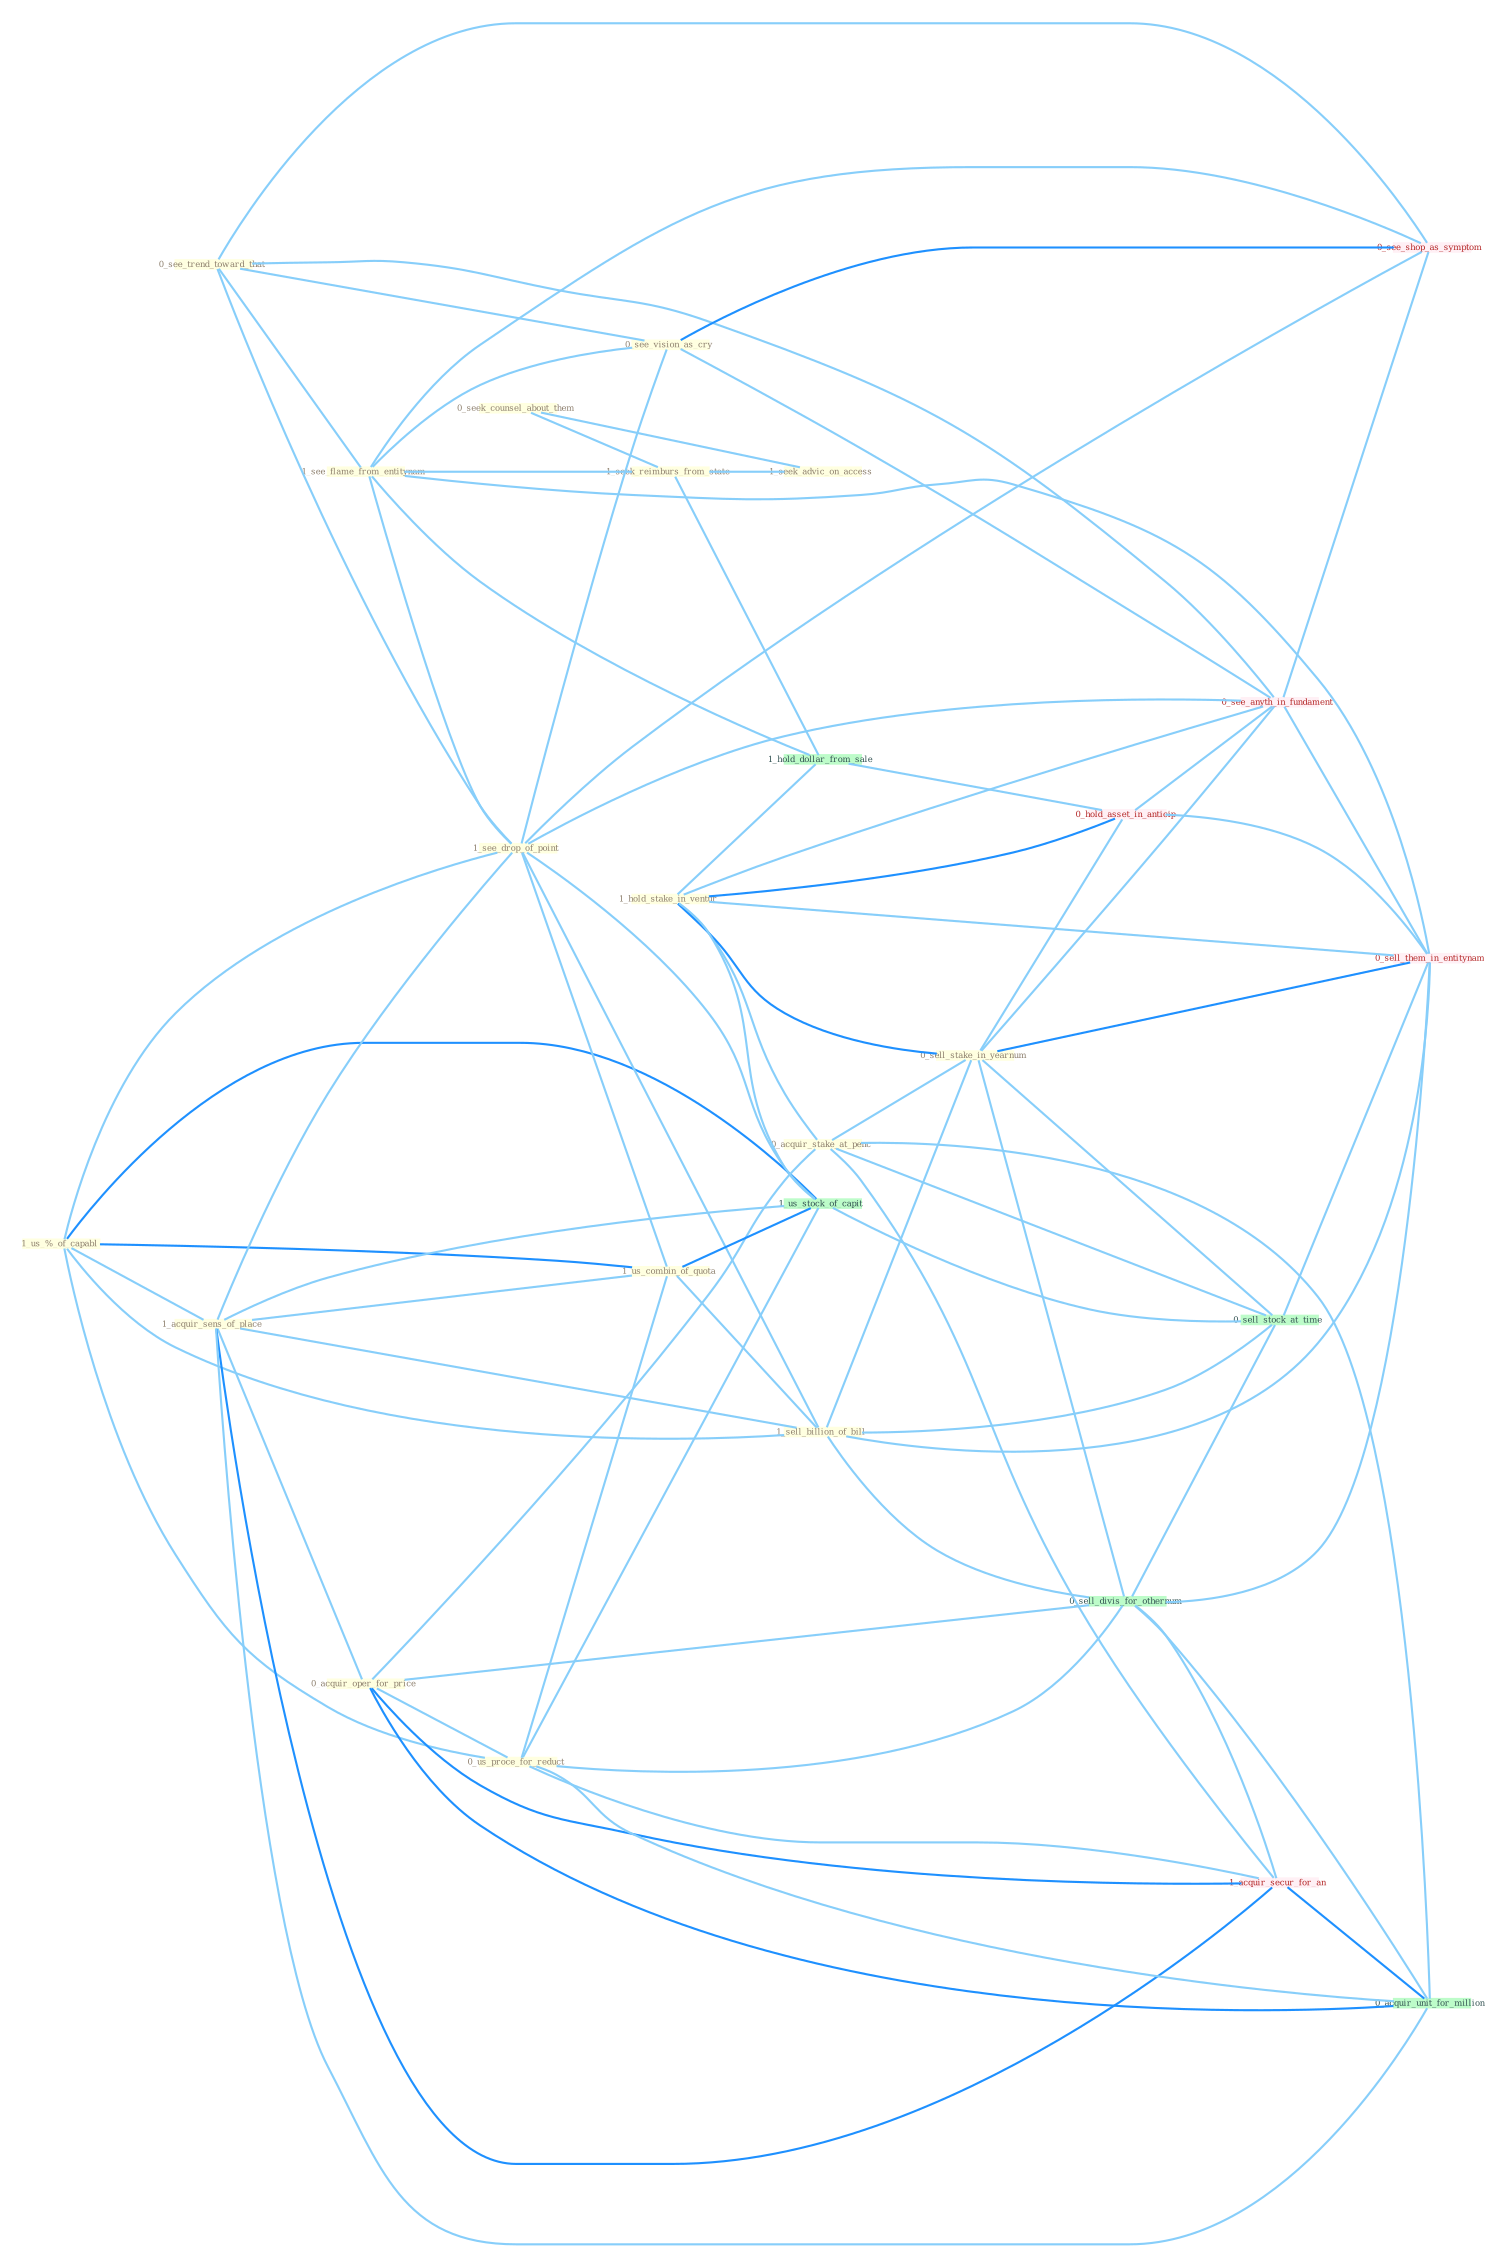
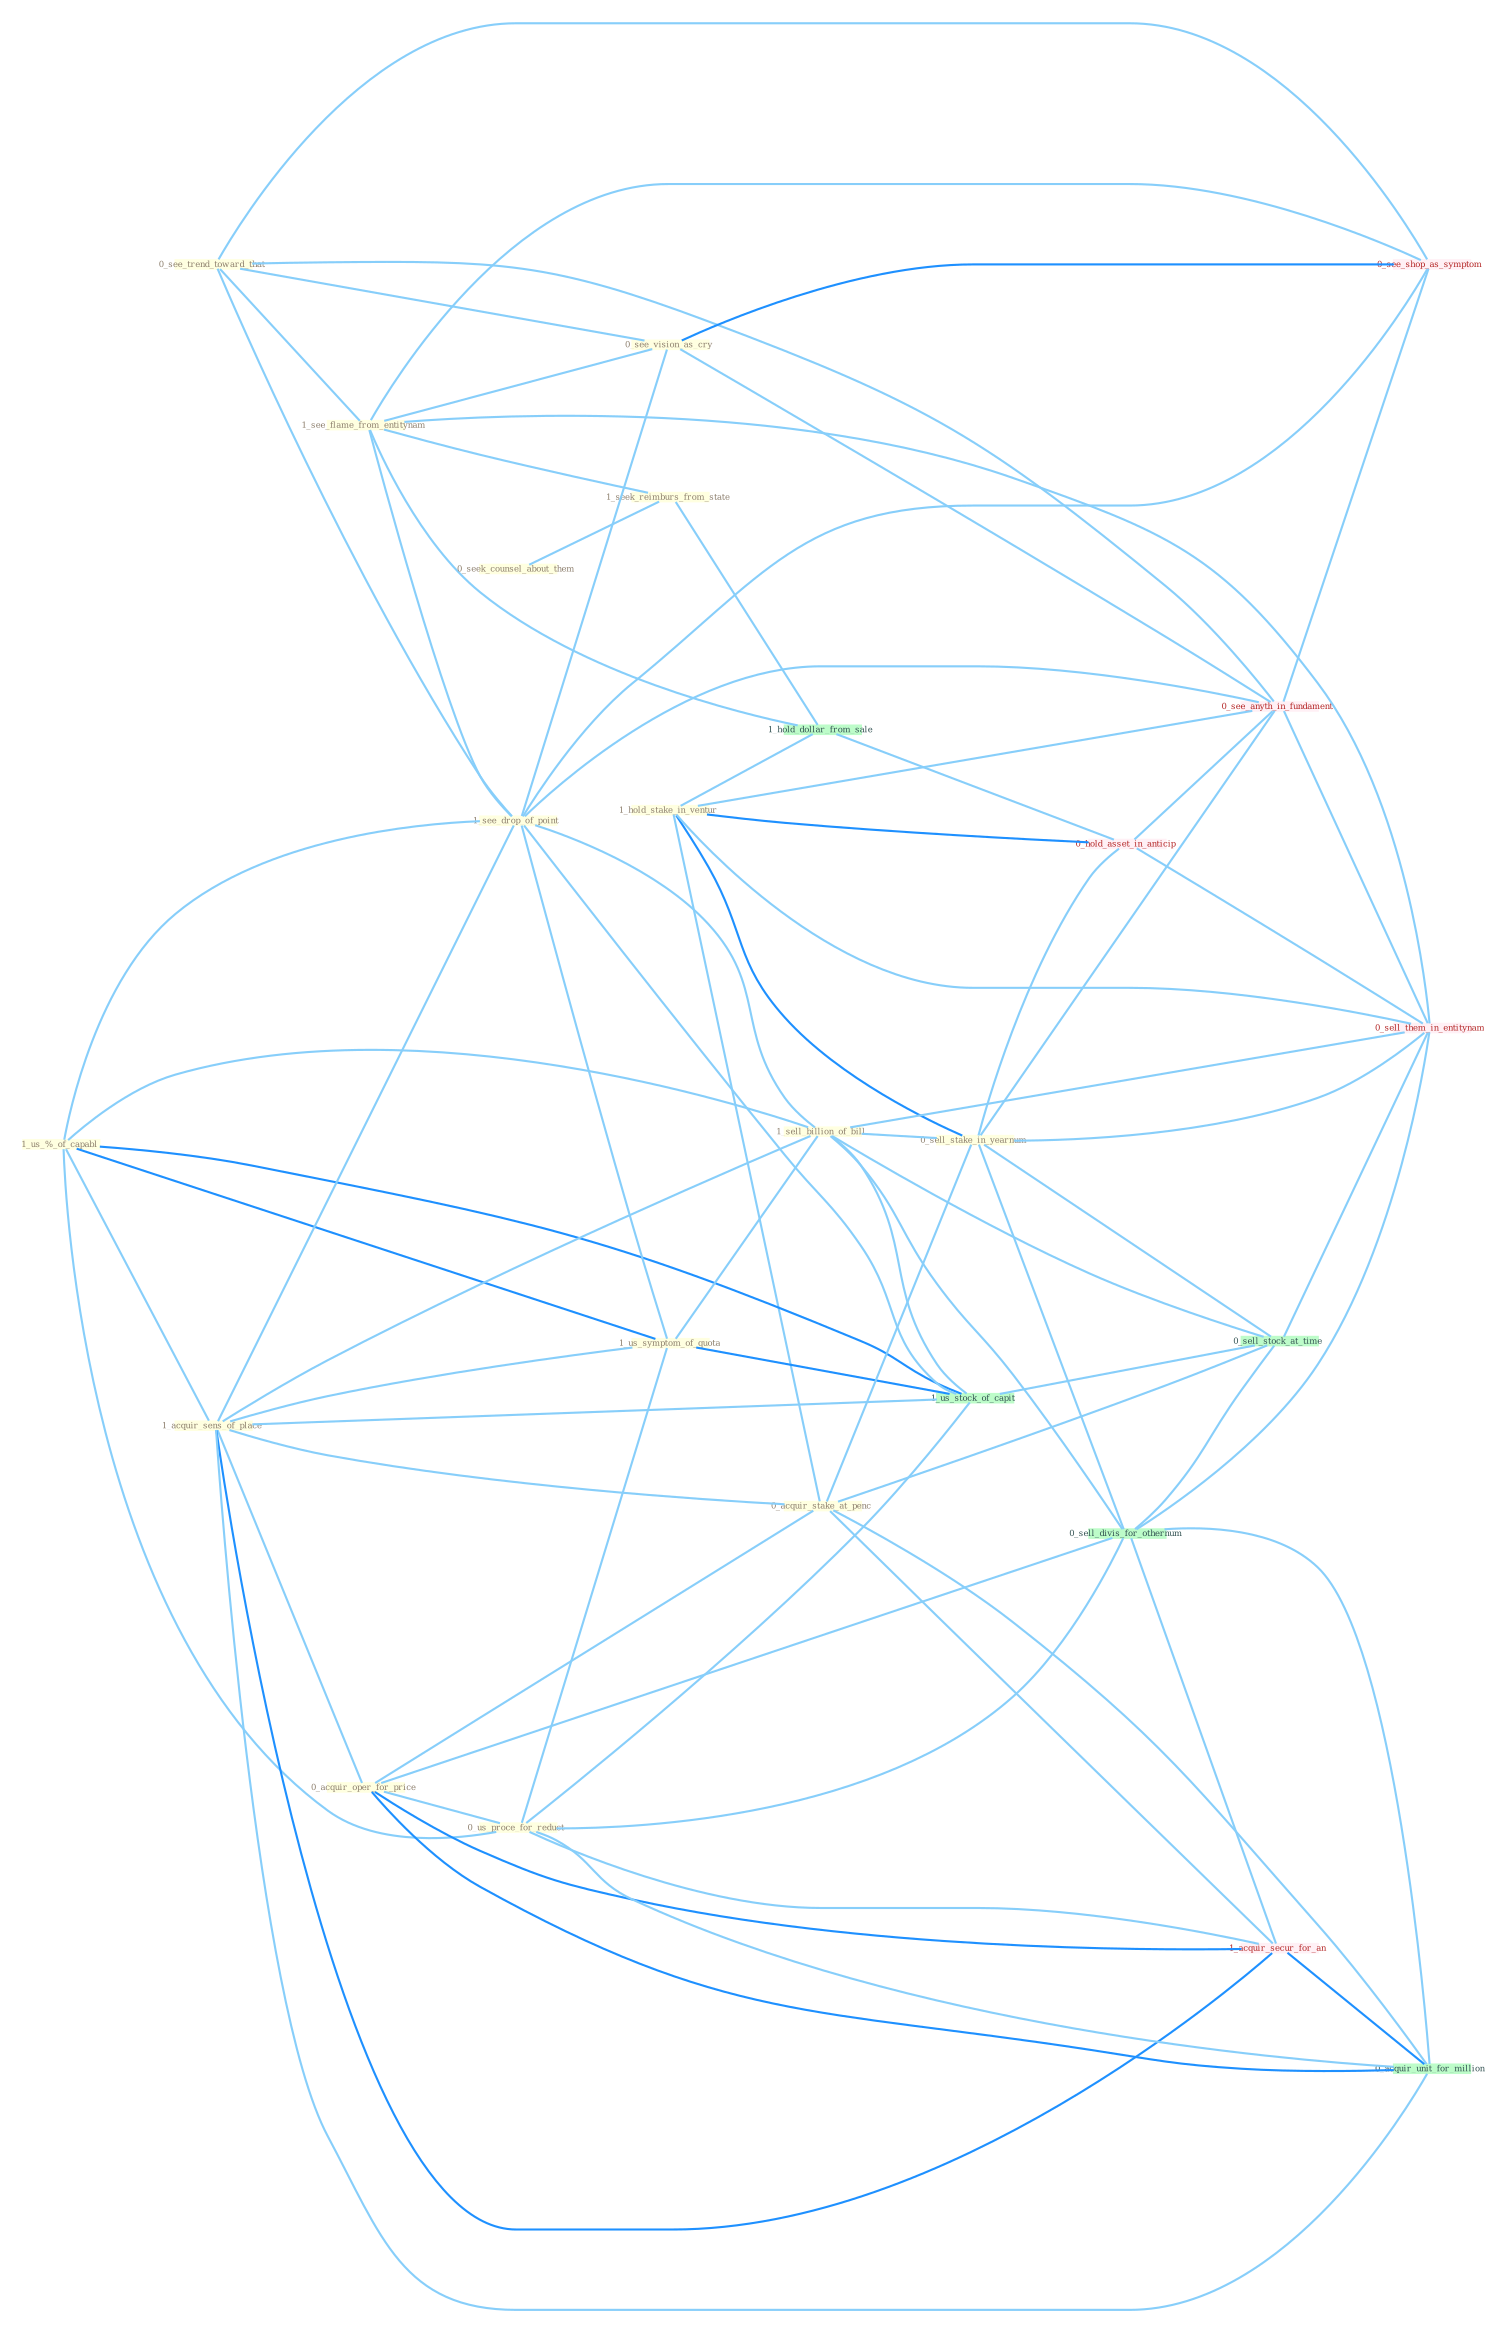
(823, 472) -> none
(1204, 1007) -> (1230, 1121)
(747, 1051) -> (899, 1265)
(671, 1271) -> (671, 1343)
none -> (505, 1481)
